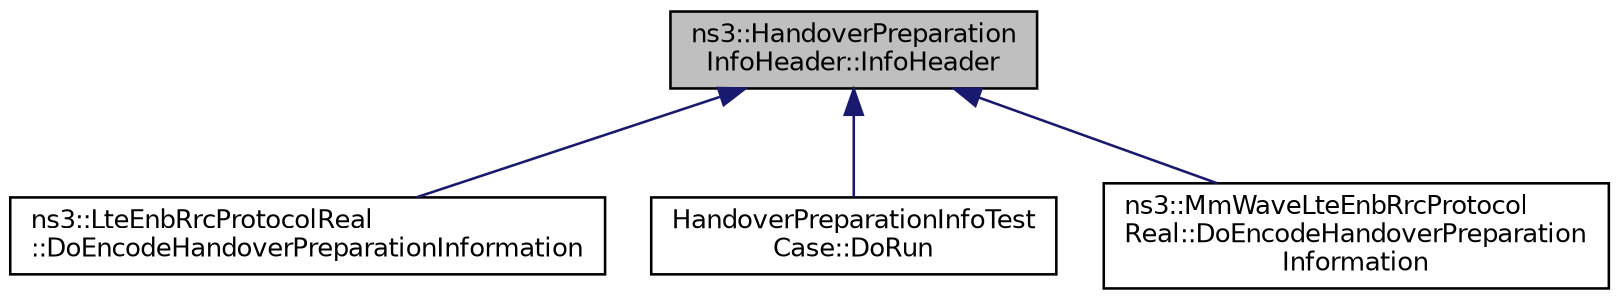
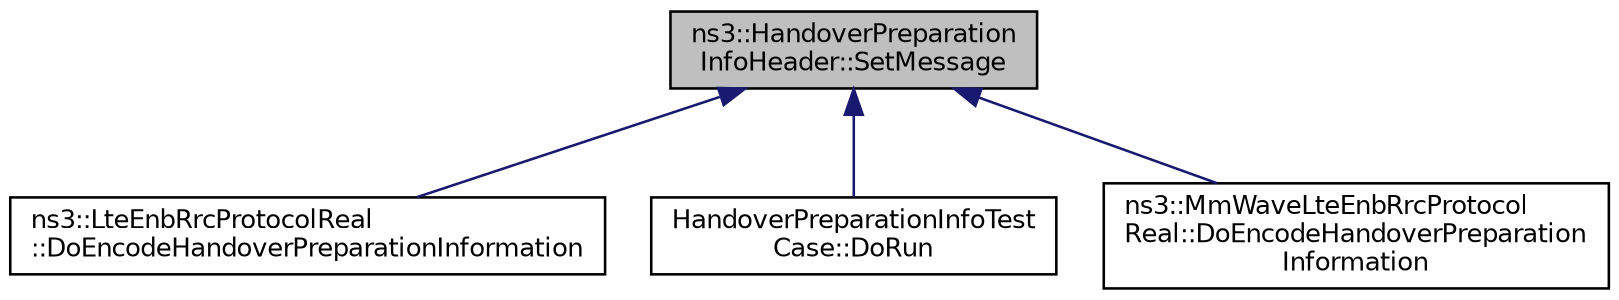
(854, 50) -> (854, 50)
